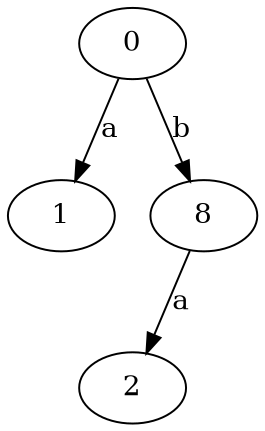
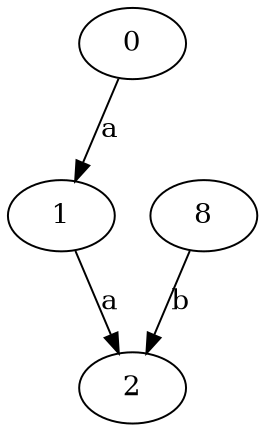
(164, 121) -> none
none -> (93, 293)
(181, 302) -> (181, 302)
